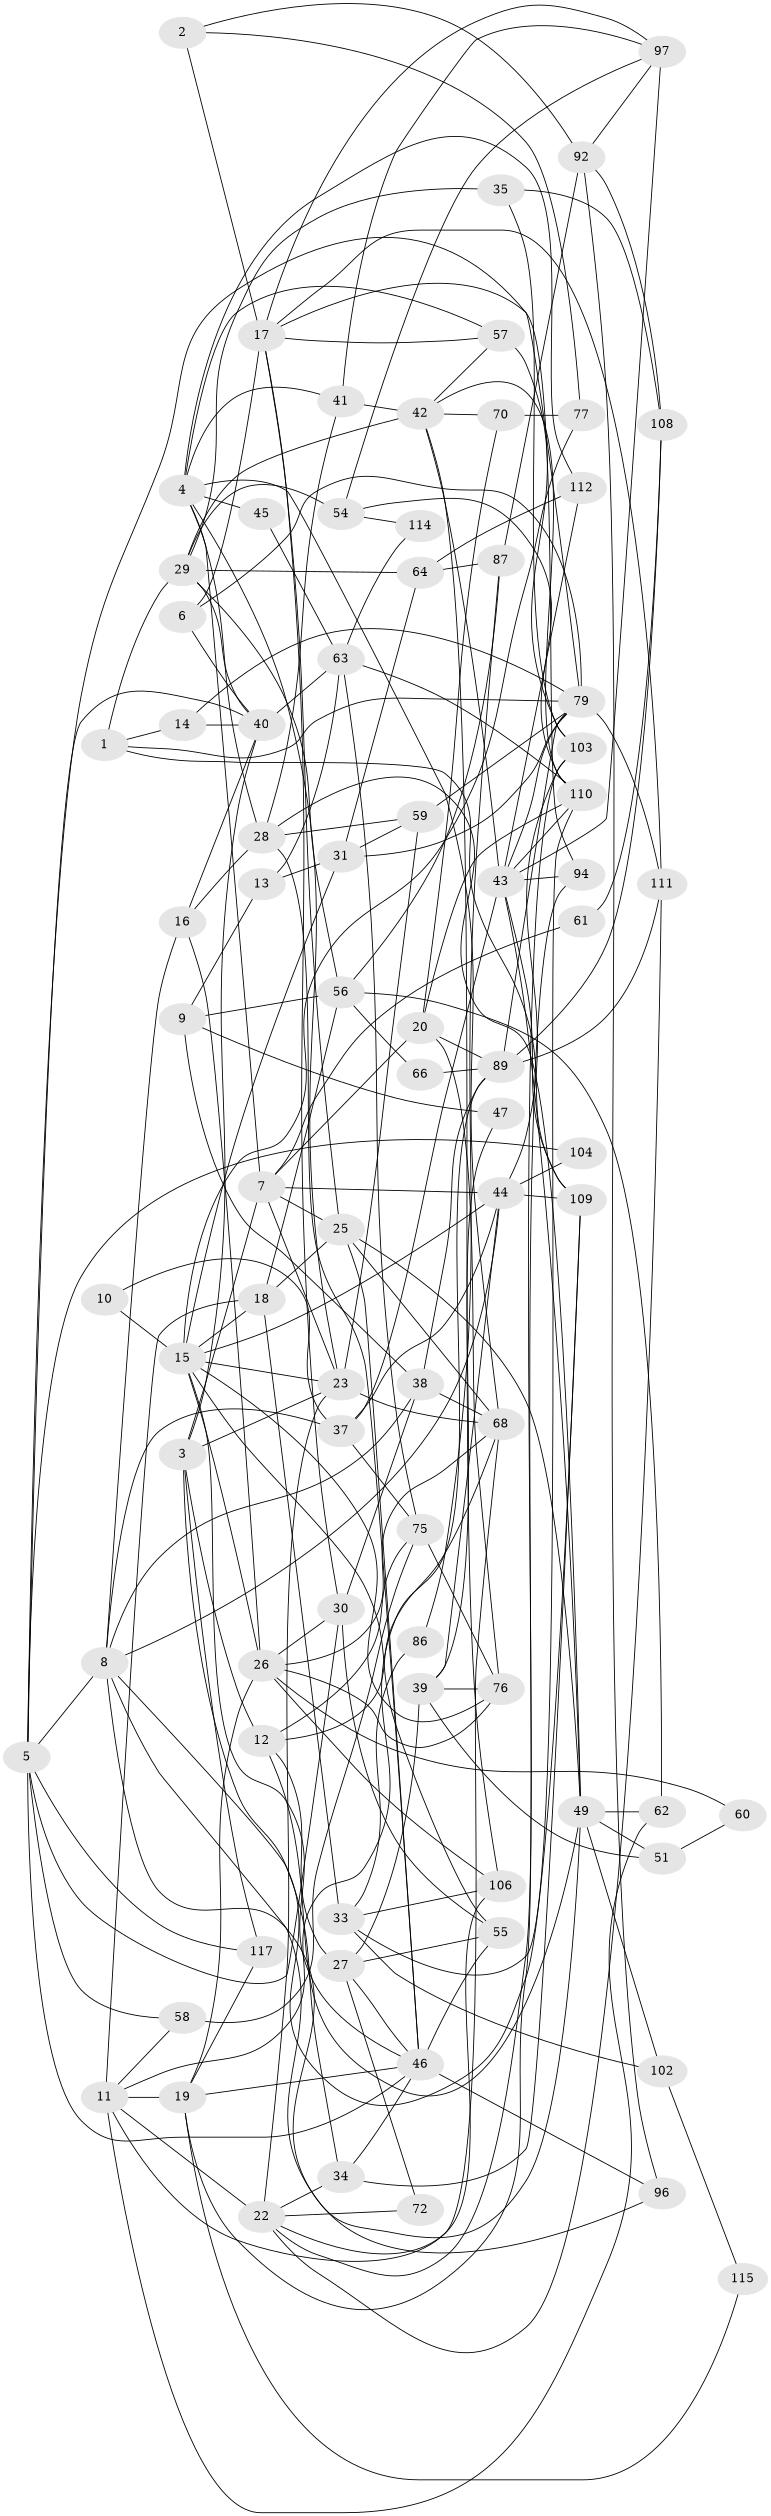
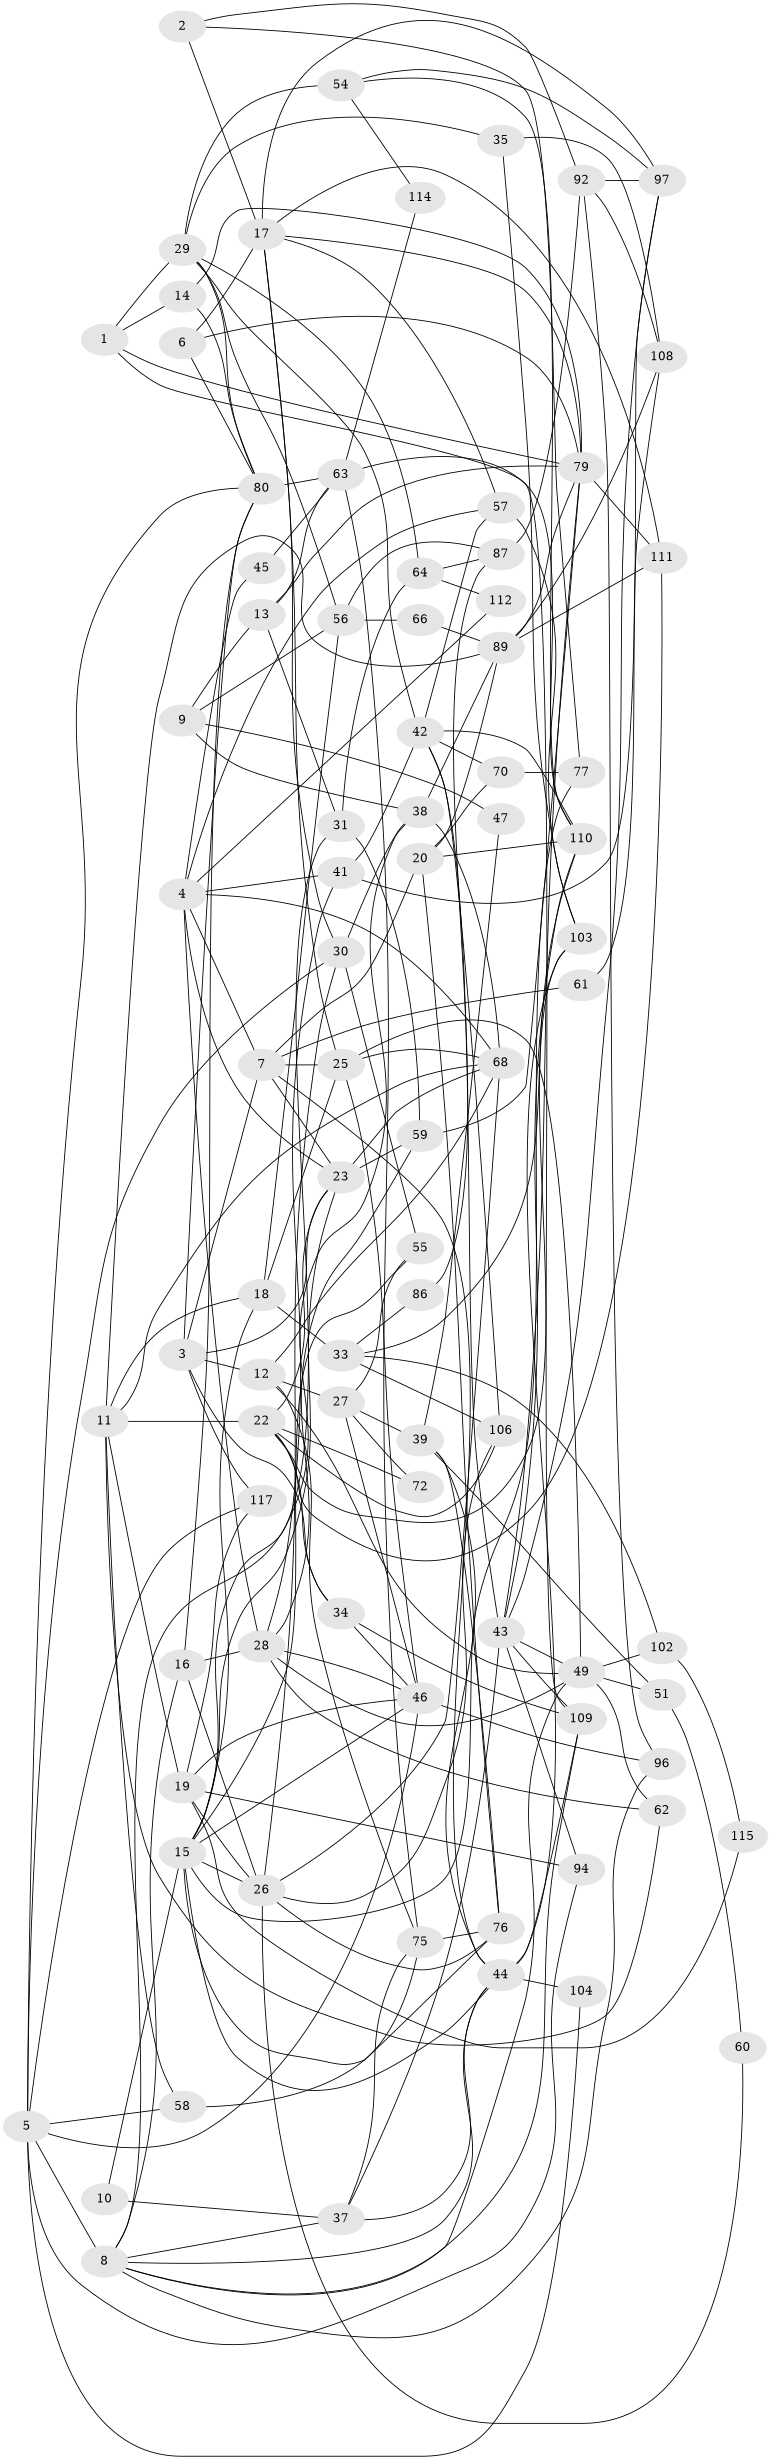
(536, 712) -> none
(262, 725) -> (262, 489)
(499, 809) -> (395, 489)
(642, 1314) -> (439, 1768)
(455, 1996) -> none
